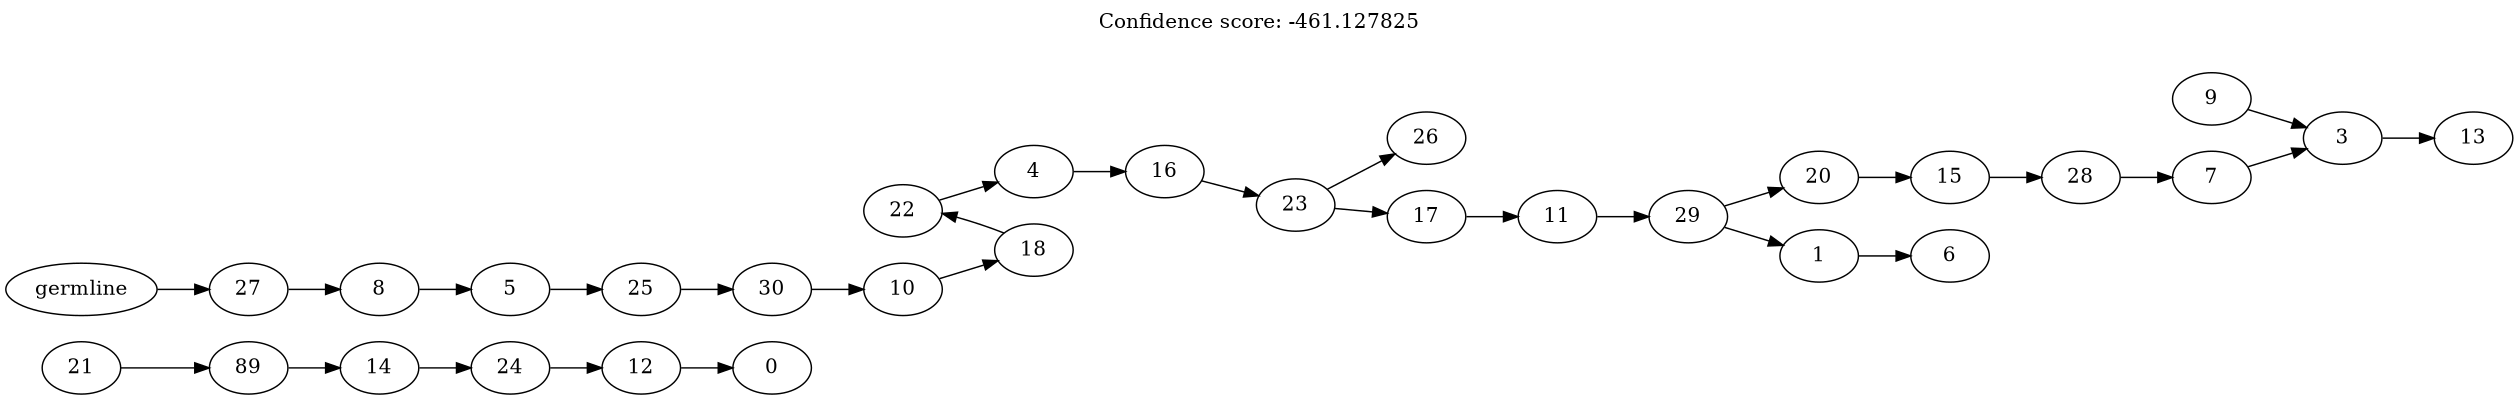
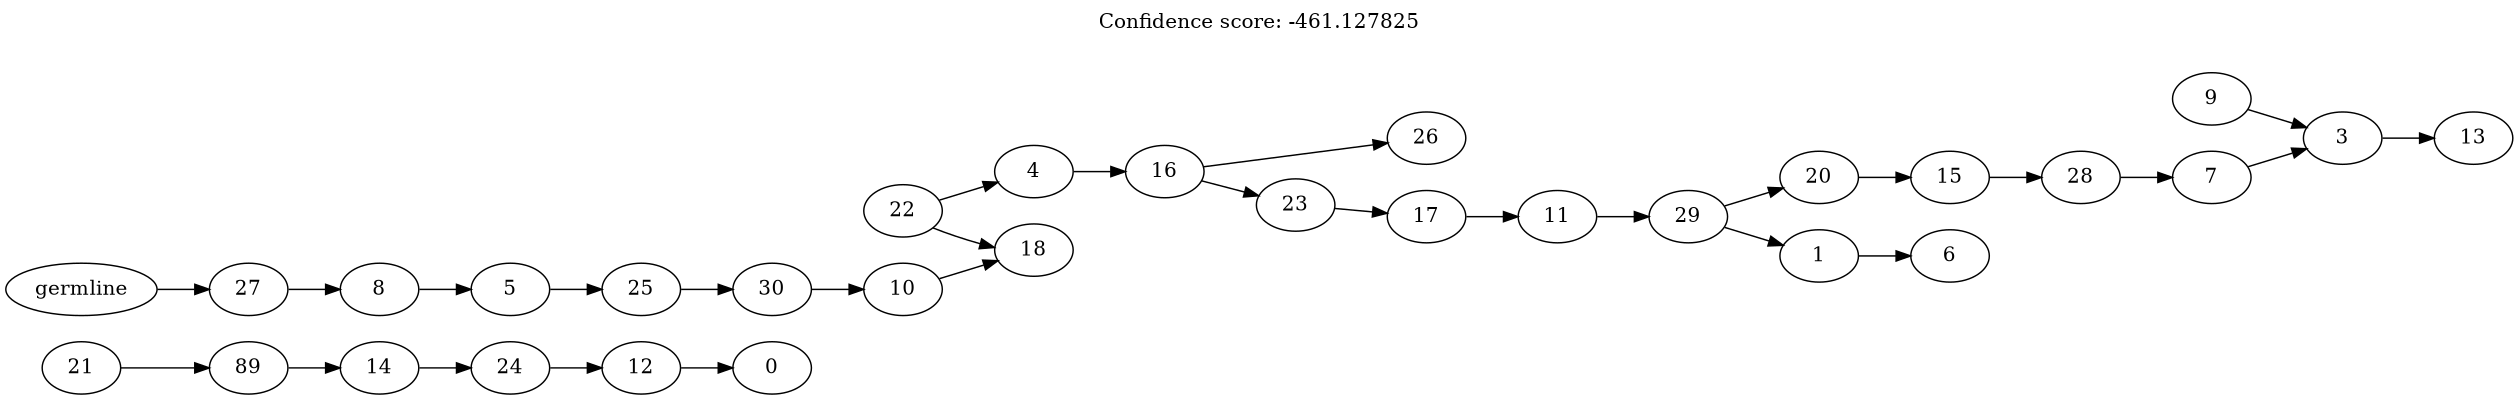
(1355, 175) -> (1289, 156)
(980, 225) -> (956, 236)
